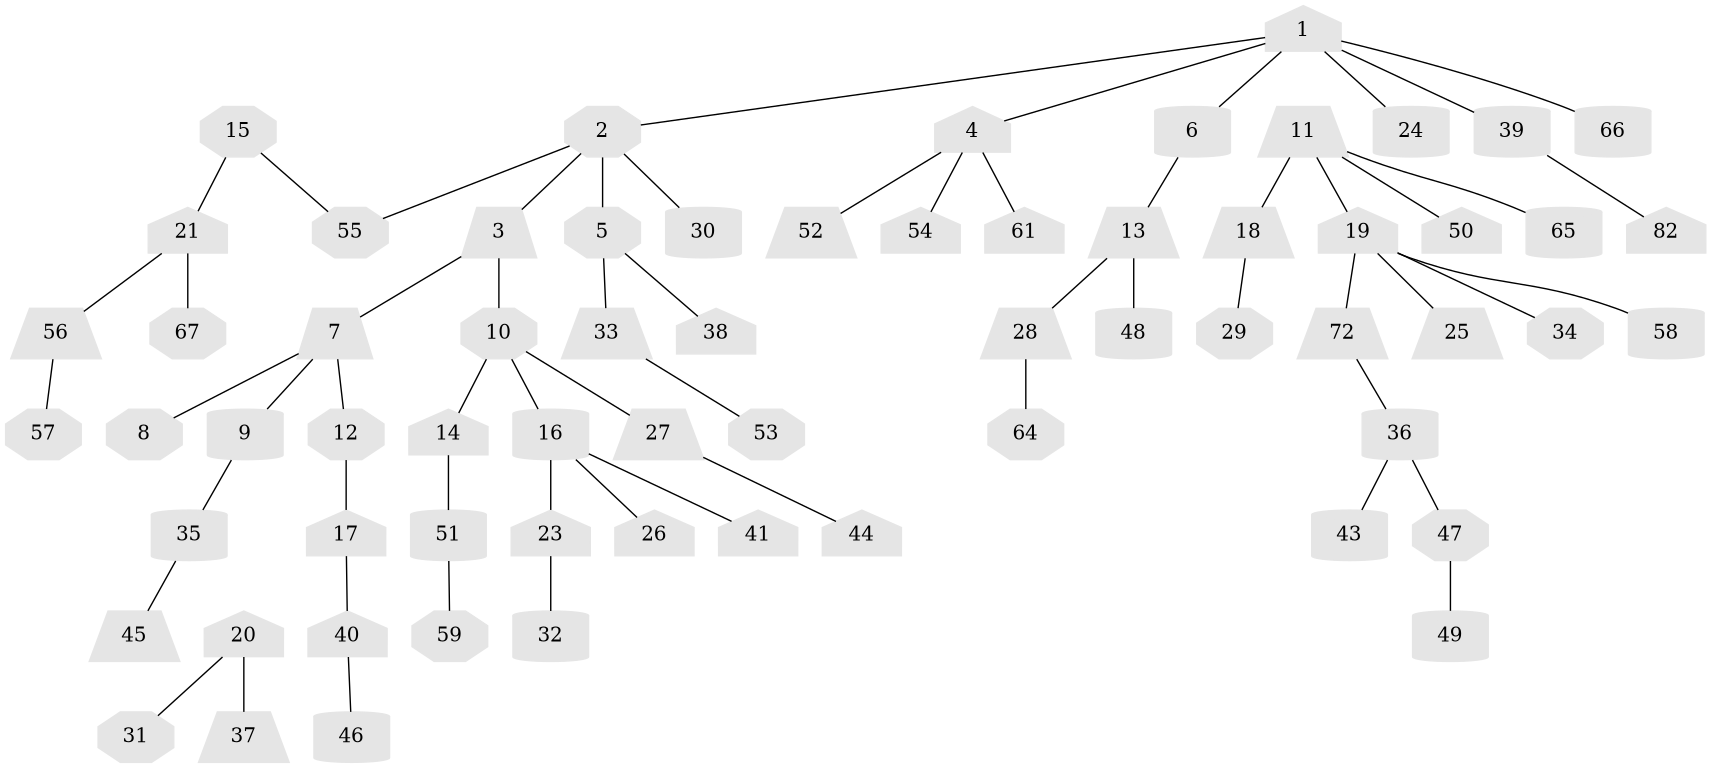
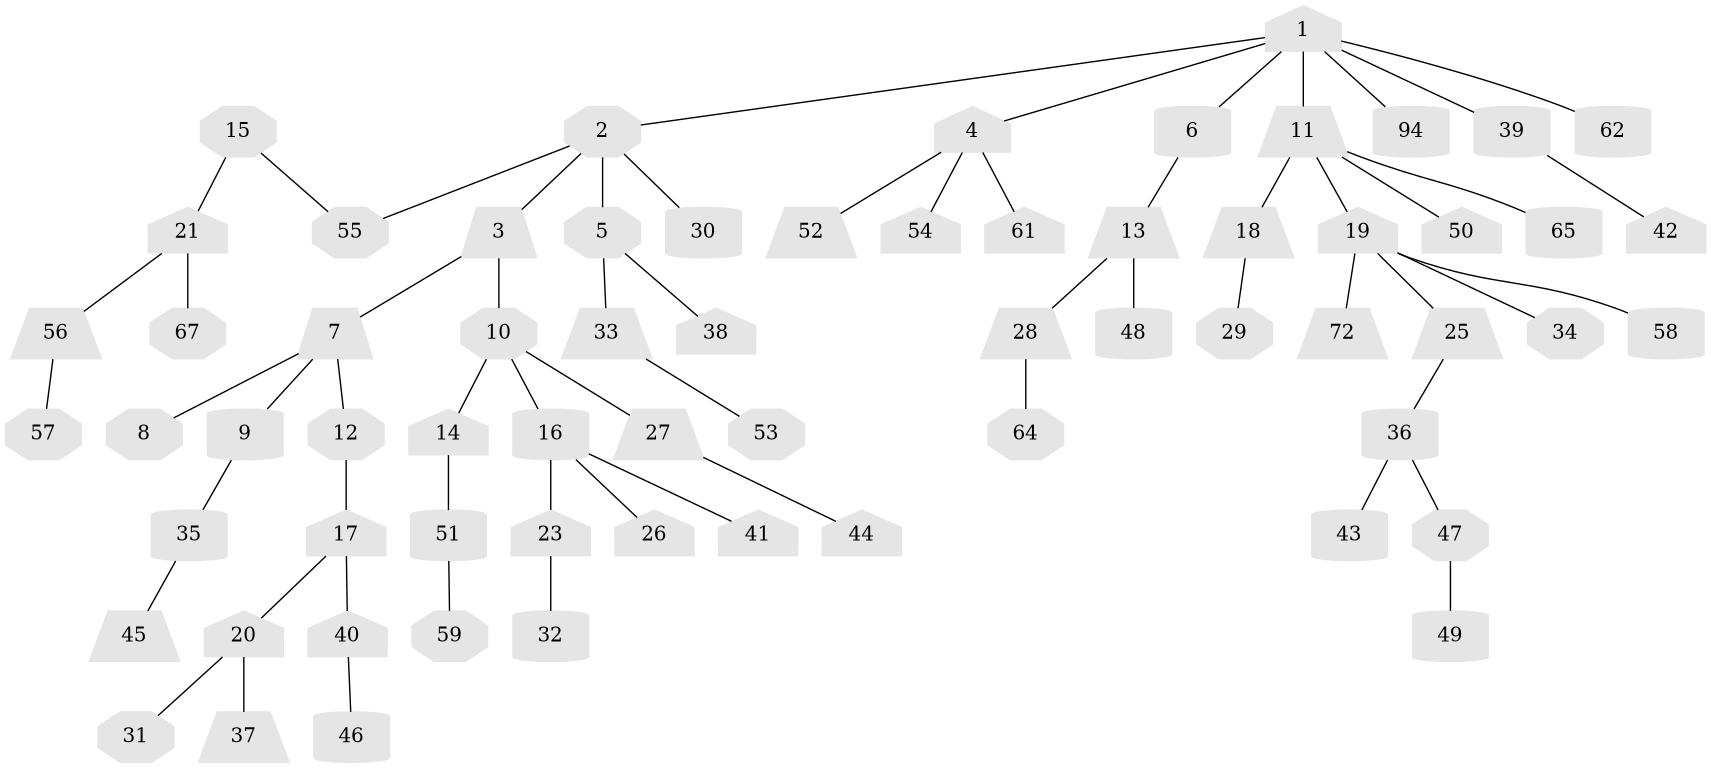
none -> (1303, 79)
(1411, 132) -> (1411, 132)
(1613, 132) -> (1613, 132)
(1666, 233) -> (1666, 233)
(1371, 384) -> (1429, 384)
none -> (294, 587)
